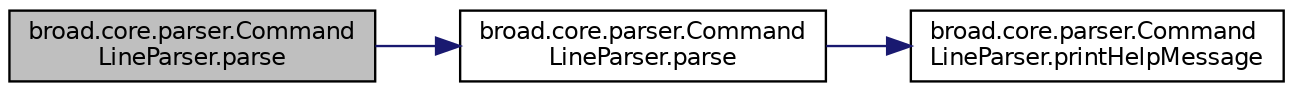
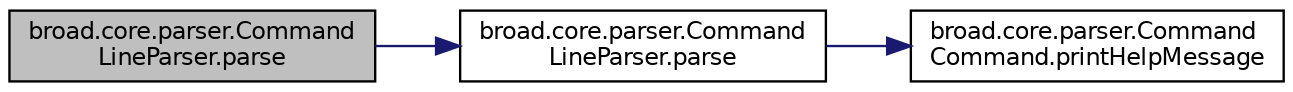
(1097, 46) -> (1097, 46)
